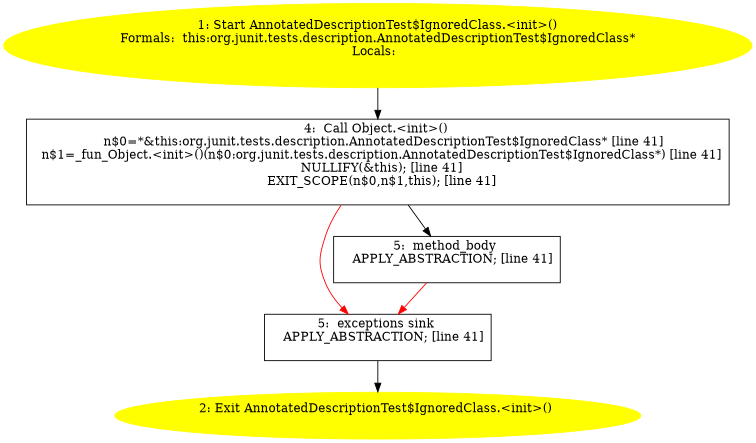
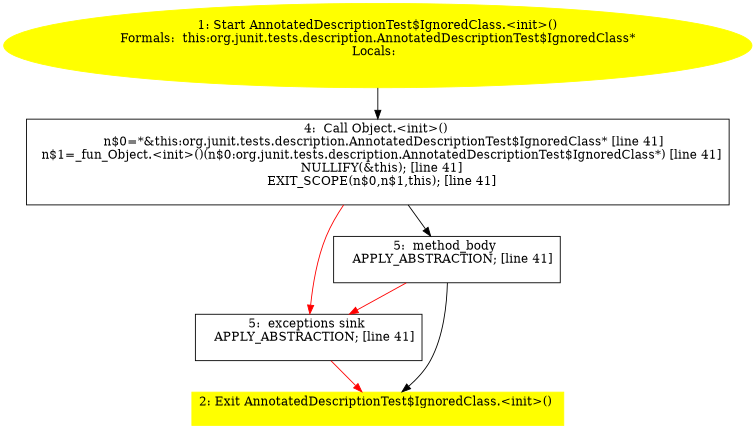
none -> (439, 339)
(378, 372) -> (343, 373)
(378, 416) -> (378, 409)
